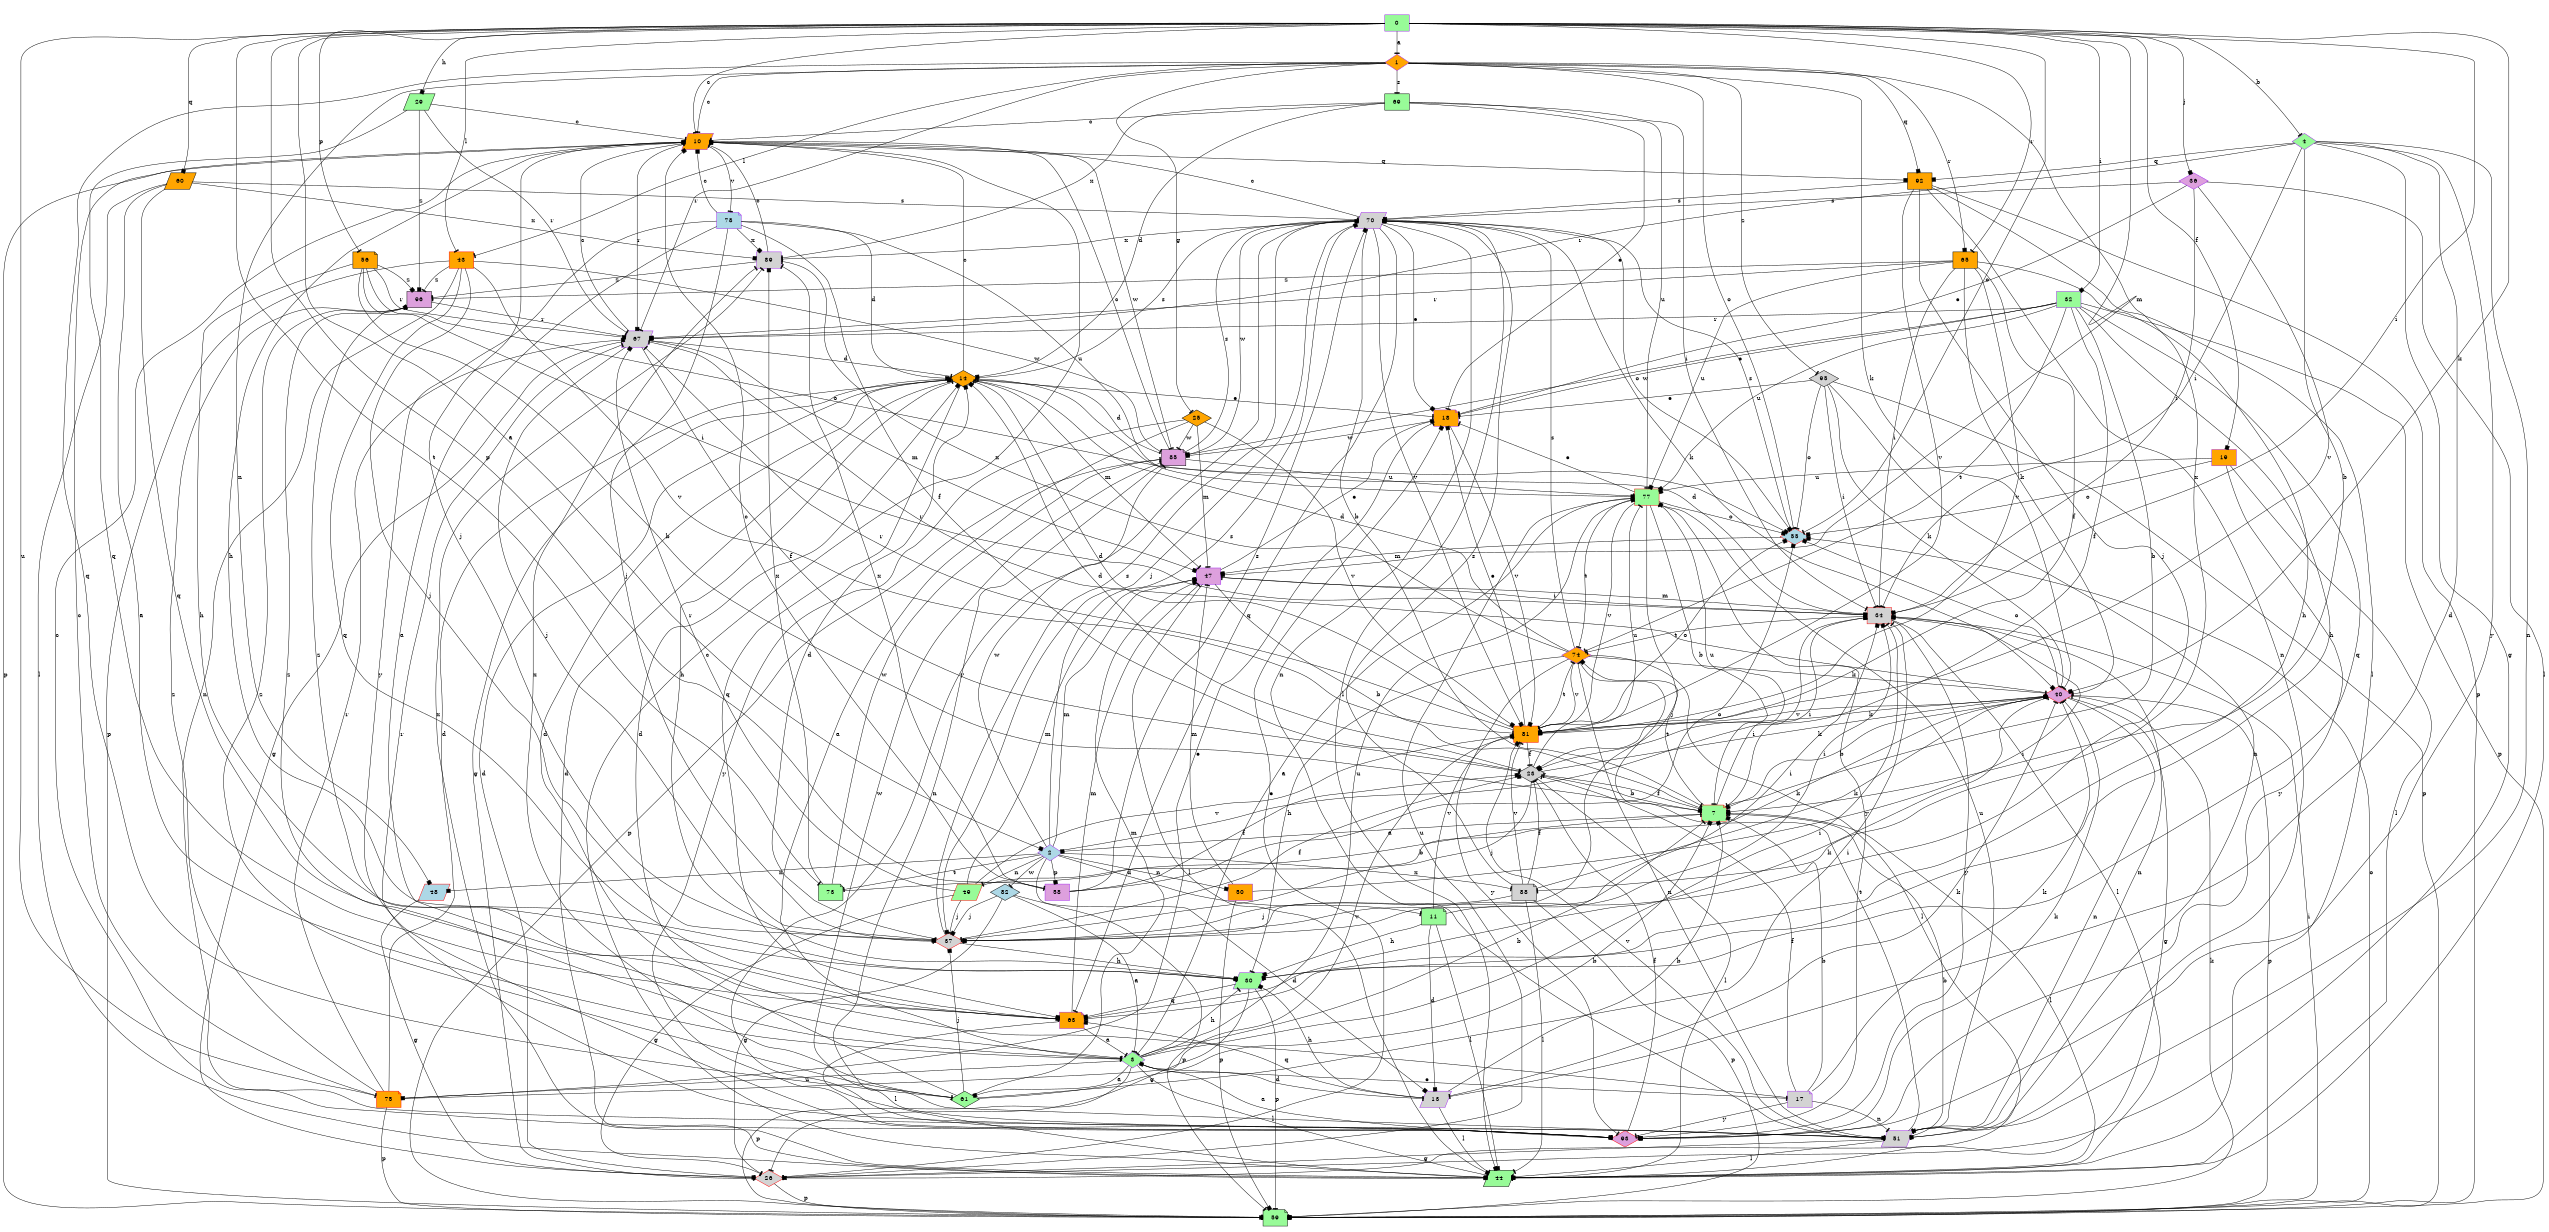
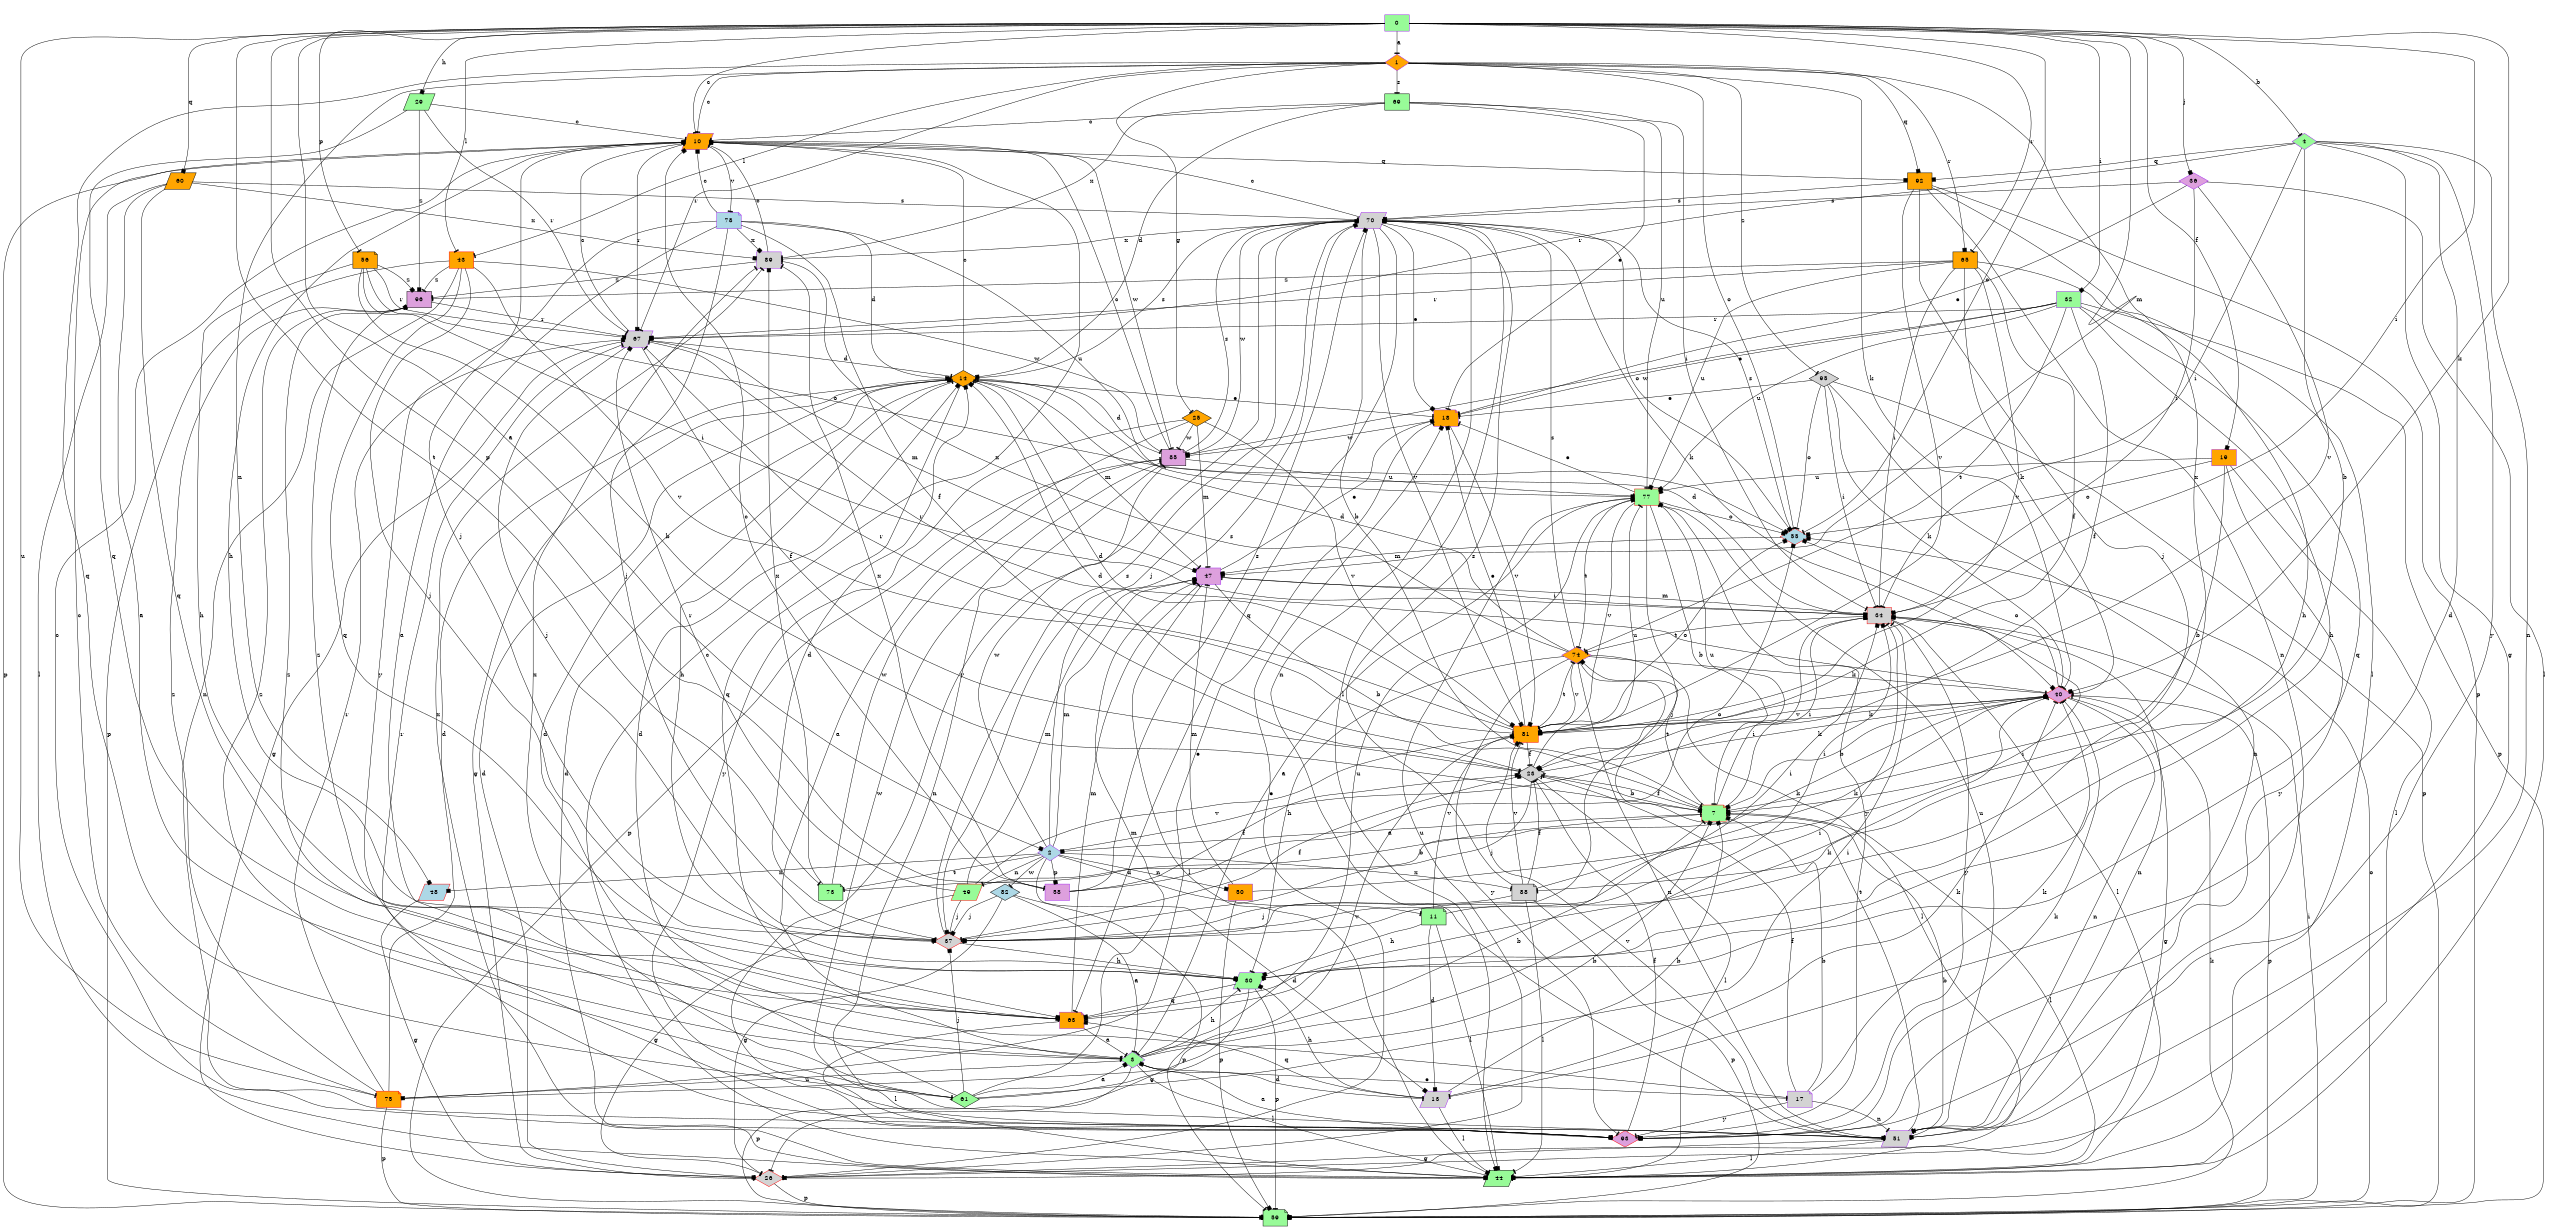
(2144, 685) -> (2067, 735)
(1056, 1089) -> (1050, 1088)
